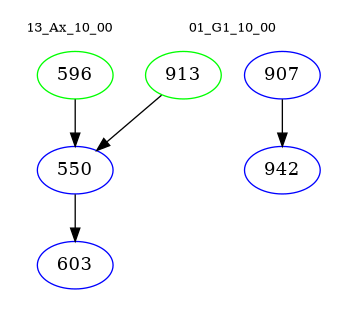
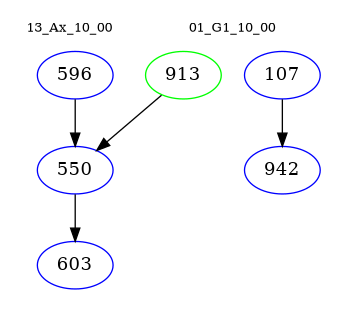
(75, 75) -> (75, 75)
(282, 75) -> (282, 75)
